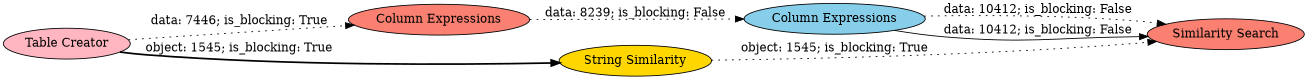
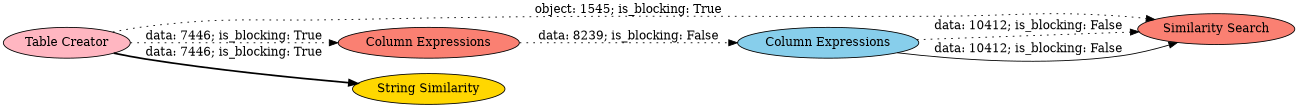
(239, 48) -> (234, 53)
(930, 55) -> (629, 16)
